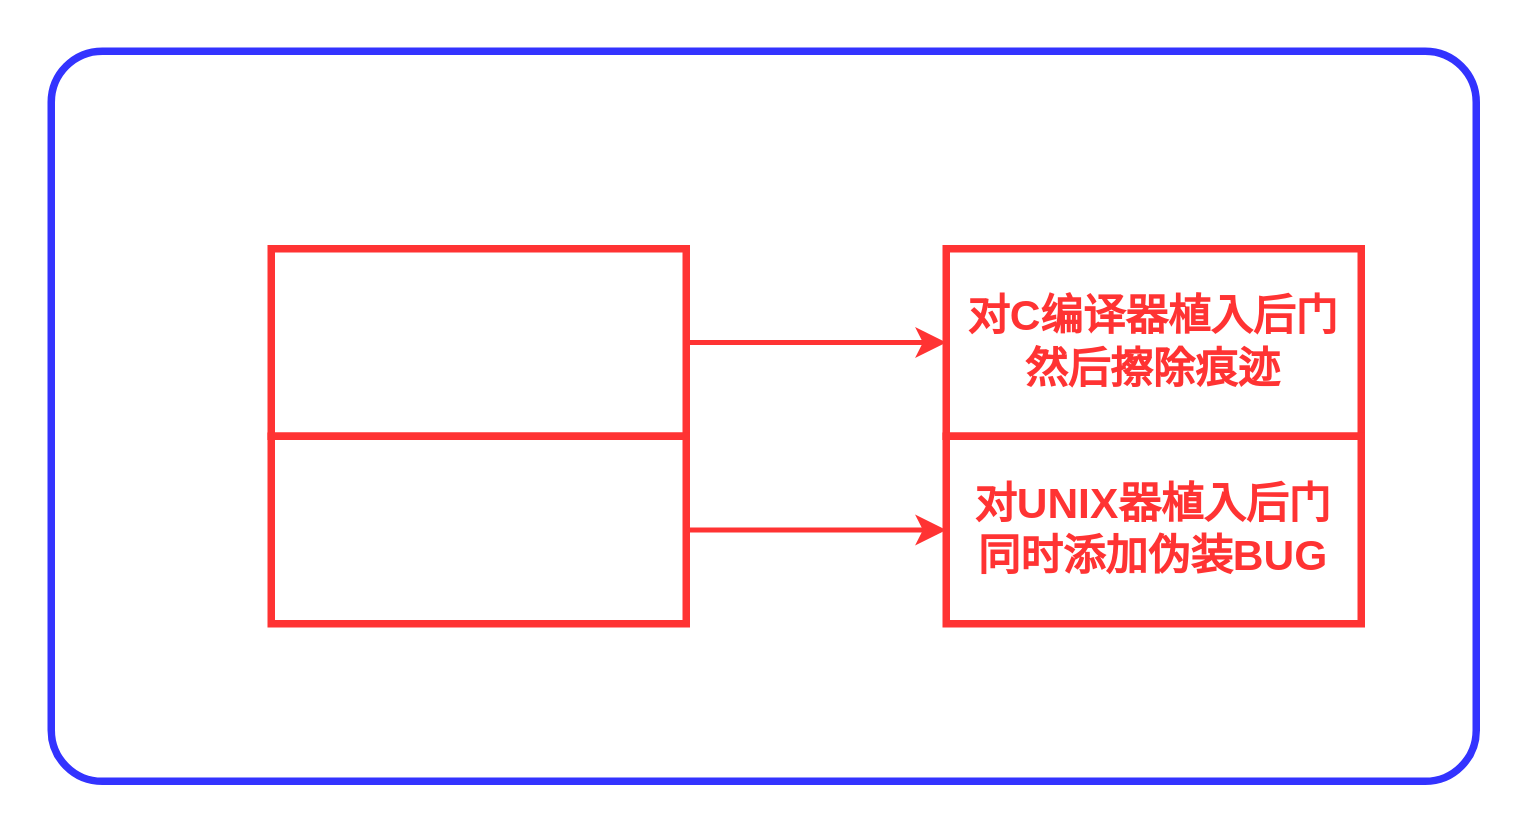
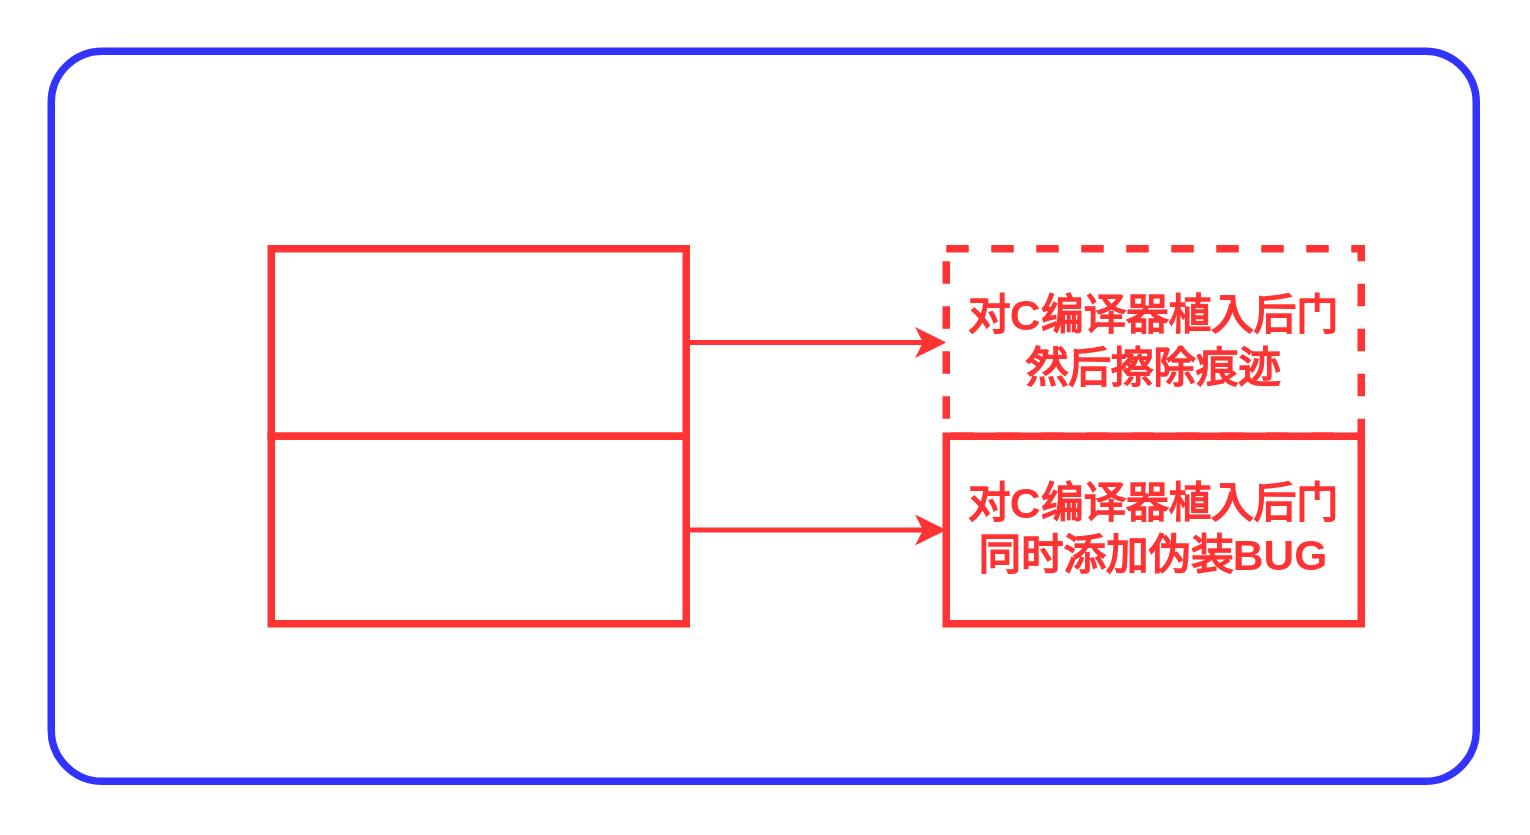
(1154, 343) -> (1154, 343)
(1154, 531) -> (1154, 531)
